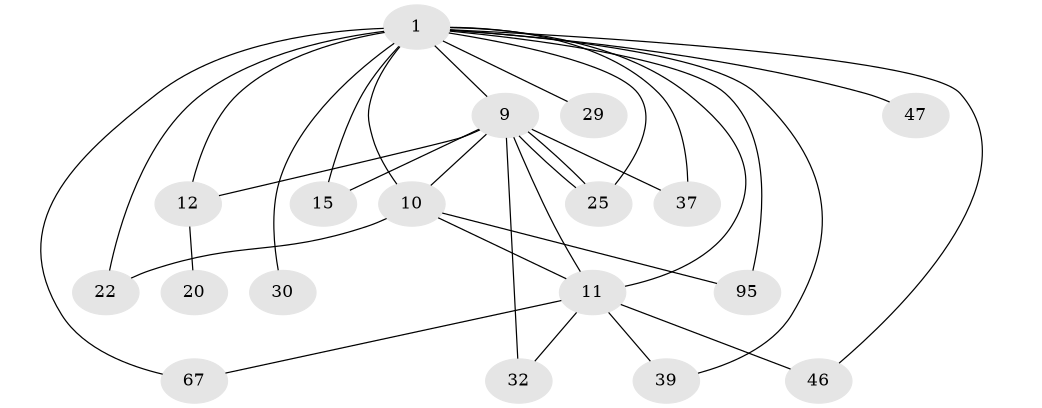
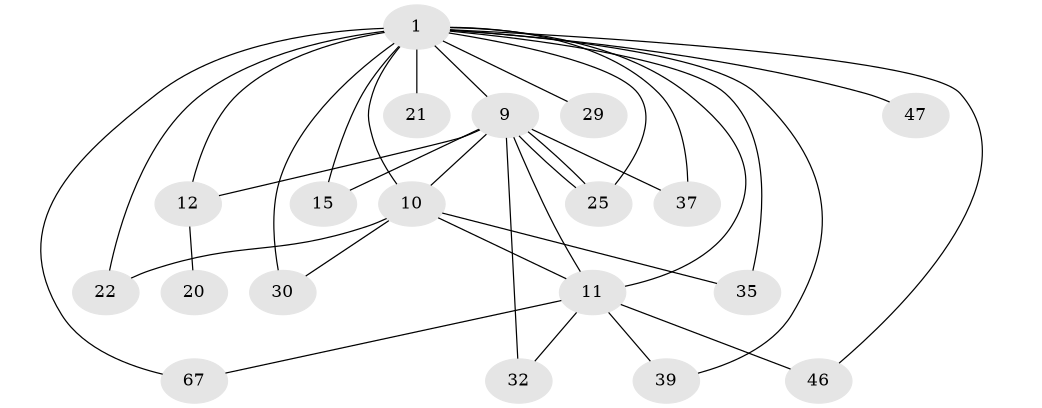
none -> (417, 116)
none -> (347, 248)
(747, 293) -> (747, 293)
